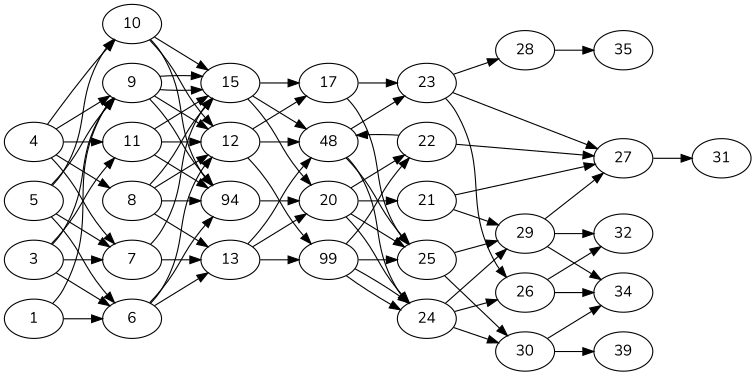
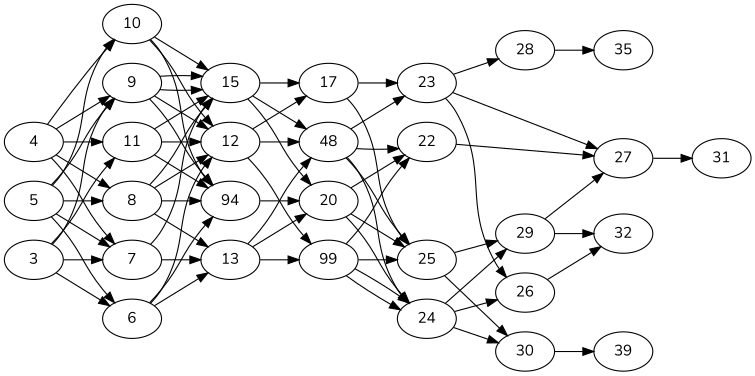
(383, 135) -> (367, 149)
none -> (78, 201)
(427, 201) -> none
(623, 293) -> none
(34, 319) -> none
